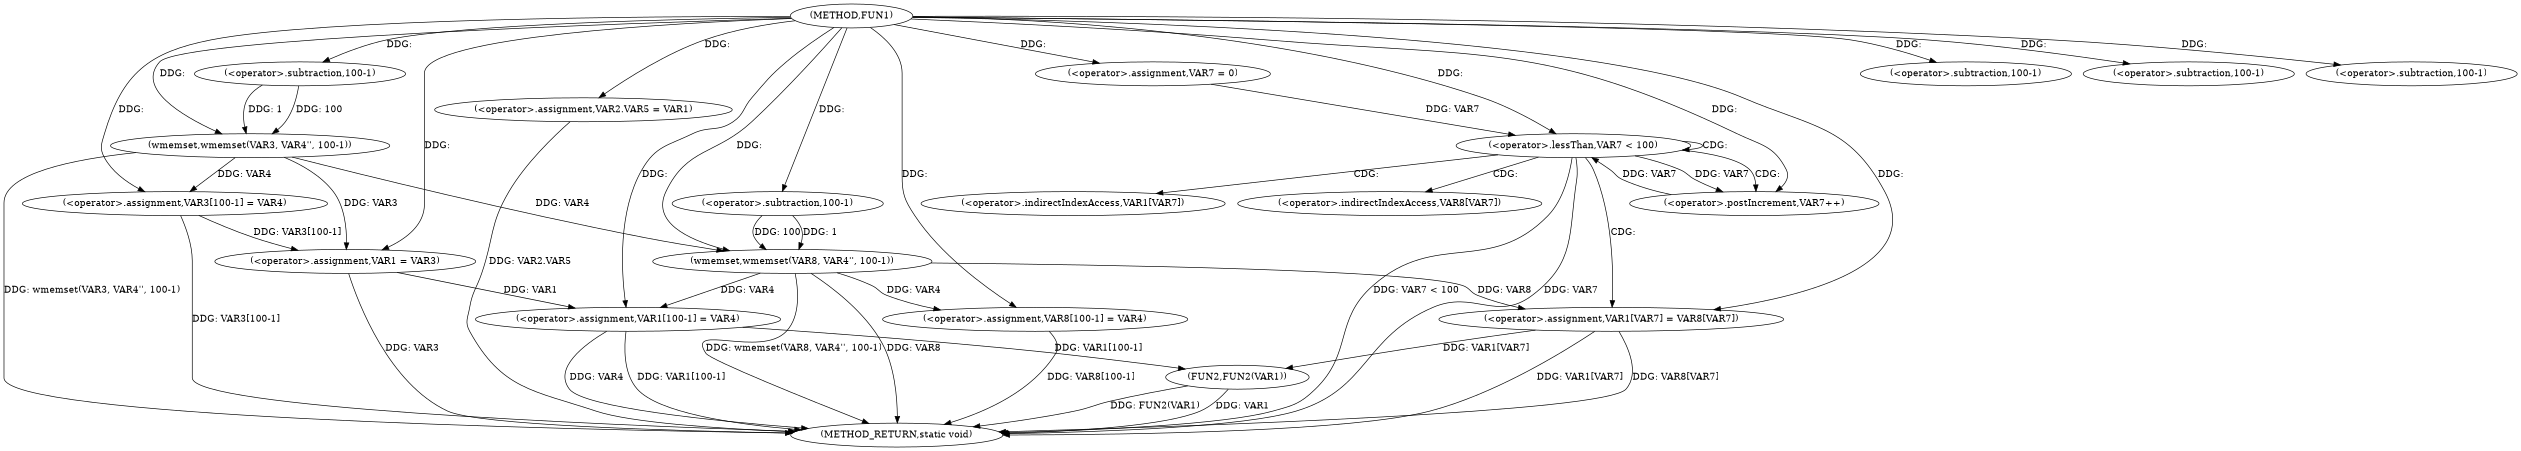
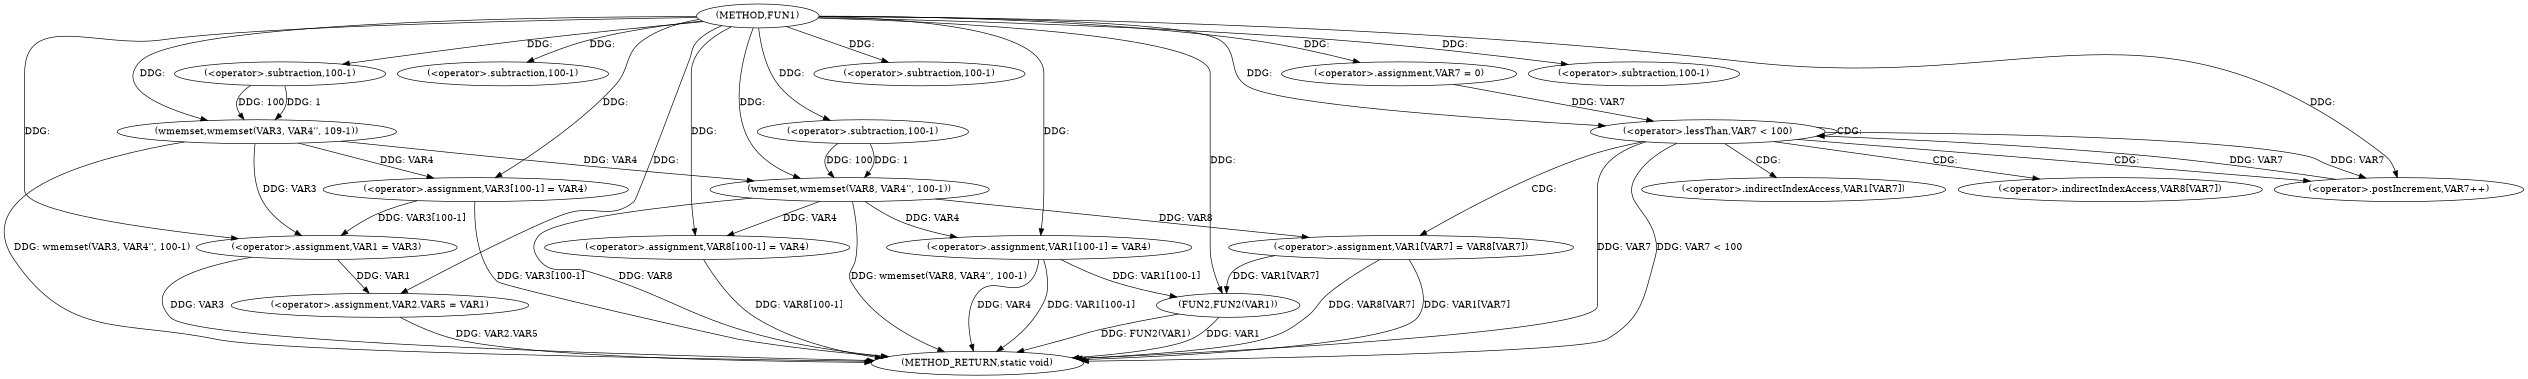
(1535, 54) -> (1126, 41)
(250, 146) -> (257, 132)
(483, 290) -> (351, 274)
